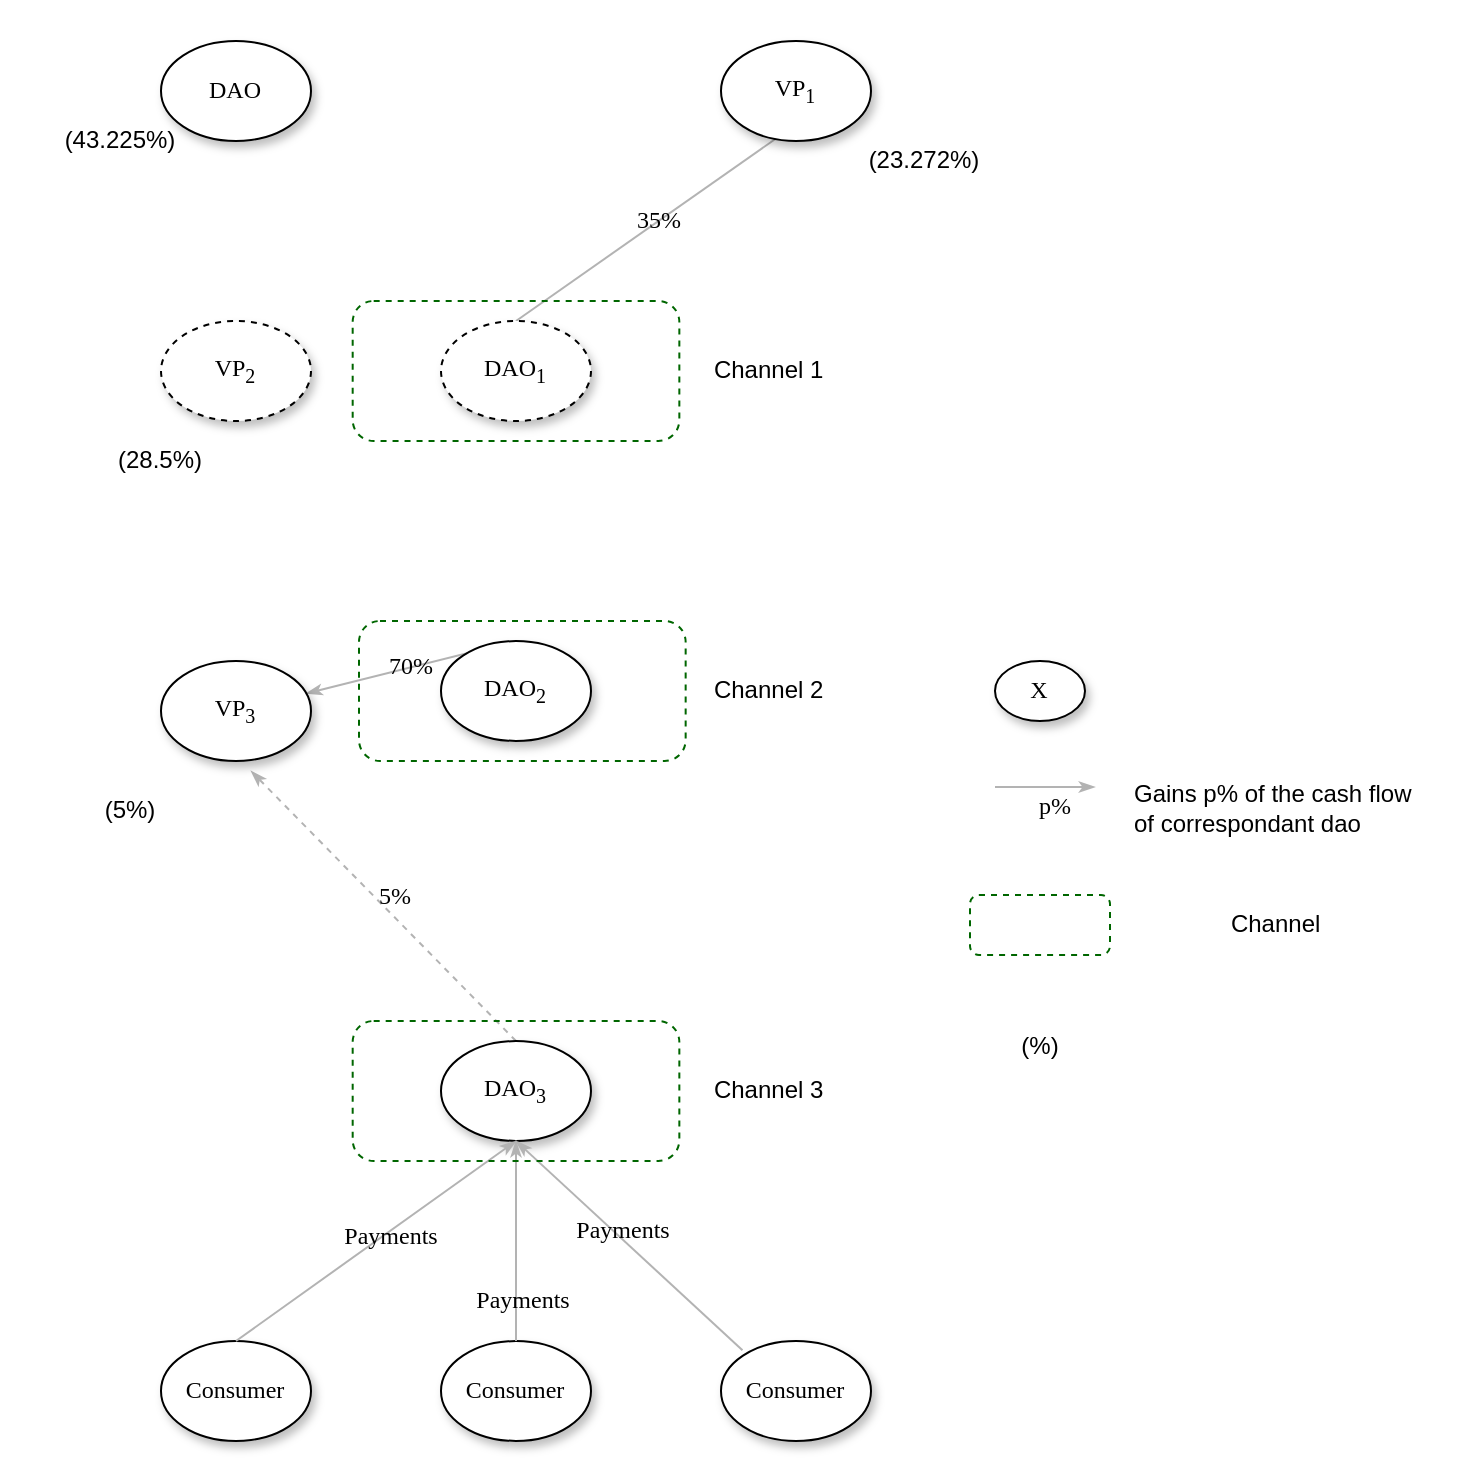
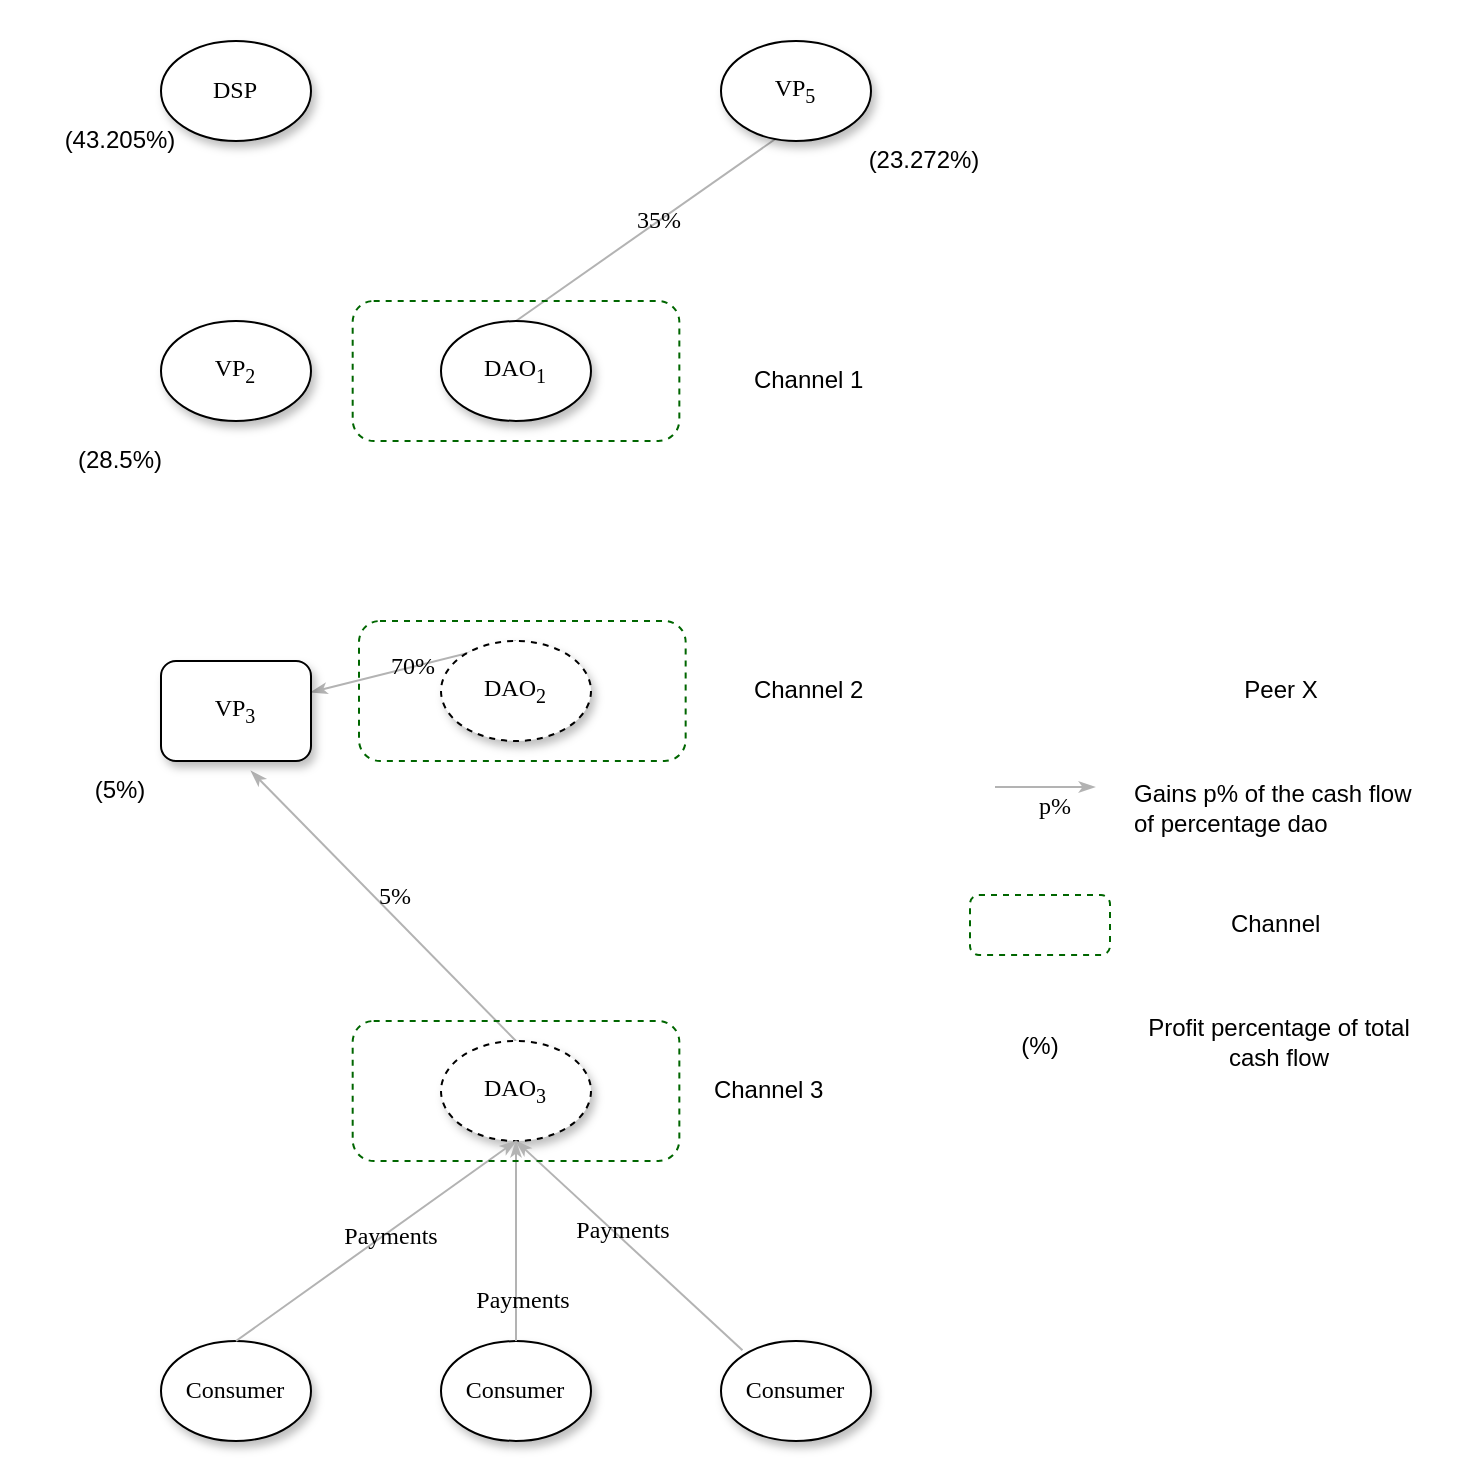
(236, 91) -> (236, 91)
(796, 91) -> (796, 91)
(121, 141) -> (121, 141)
(236, 371) -> (236, 371)
(516, 371) -> (516, 371)
(773, 371) -> (813, 381)
(161, 461) -> (121, 461)
(516, 691) -> (516, 691)
(773, 691) -> (813, 691)
(1040, 691) -> none
none -> (1280, 691)
(236, 711) -> (236, 711)
(1281, 809) -> (1281, 809)
(131, 811) -> (121, 791)
(515, 1040) -> (515, 1040)
none -> (1280, 1043)
(516, 1091) -> (516, 1091)
